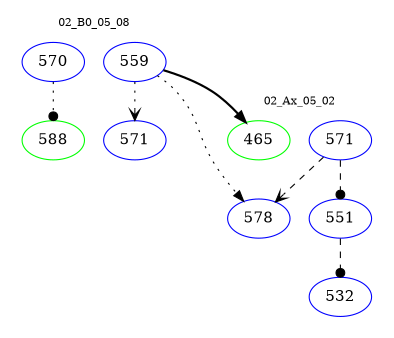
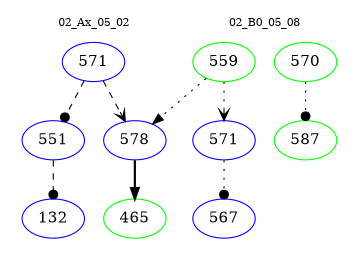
(53, 62) -> (306, 62)
(135, 62) -> (224, 62)
(204, 87) -> (135, 174)
(53, 140) -> (306, 140)
none -> (224, 219)
(340, 297) -> (53, 219)
